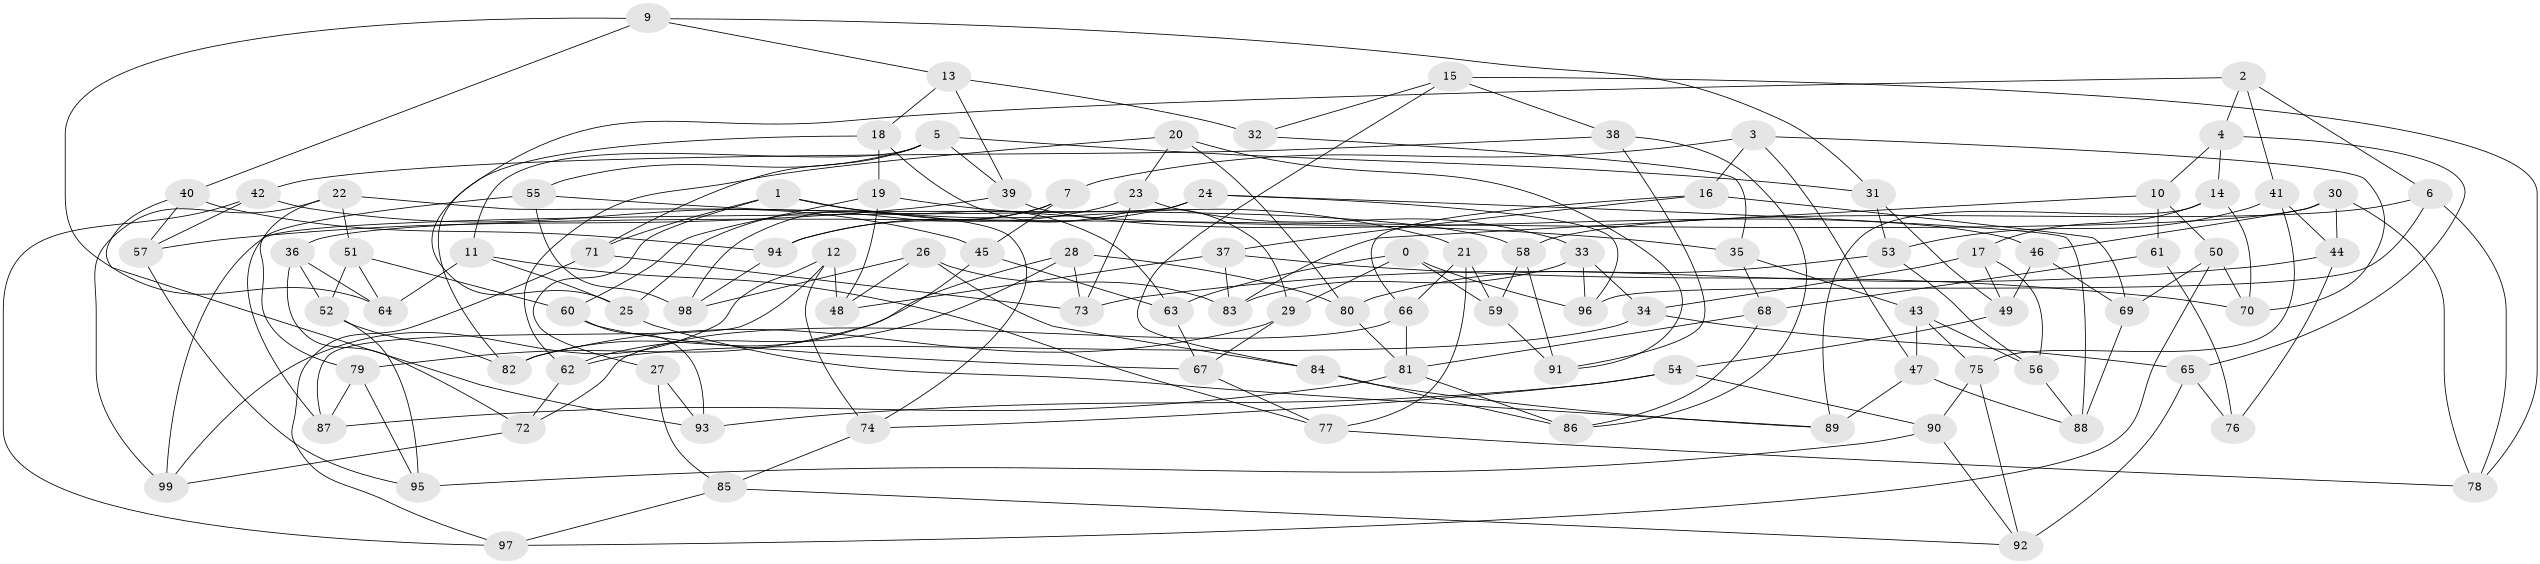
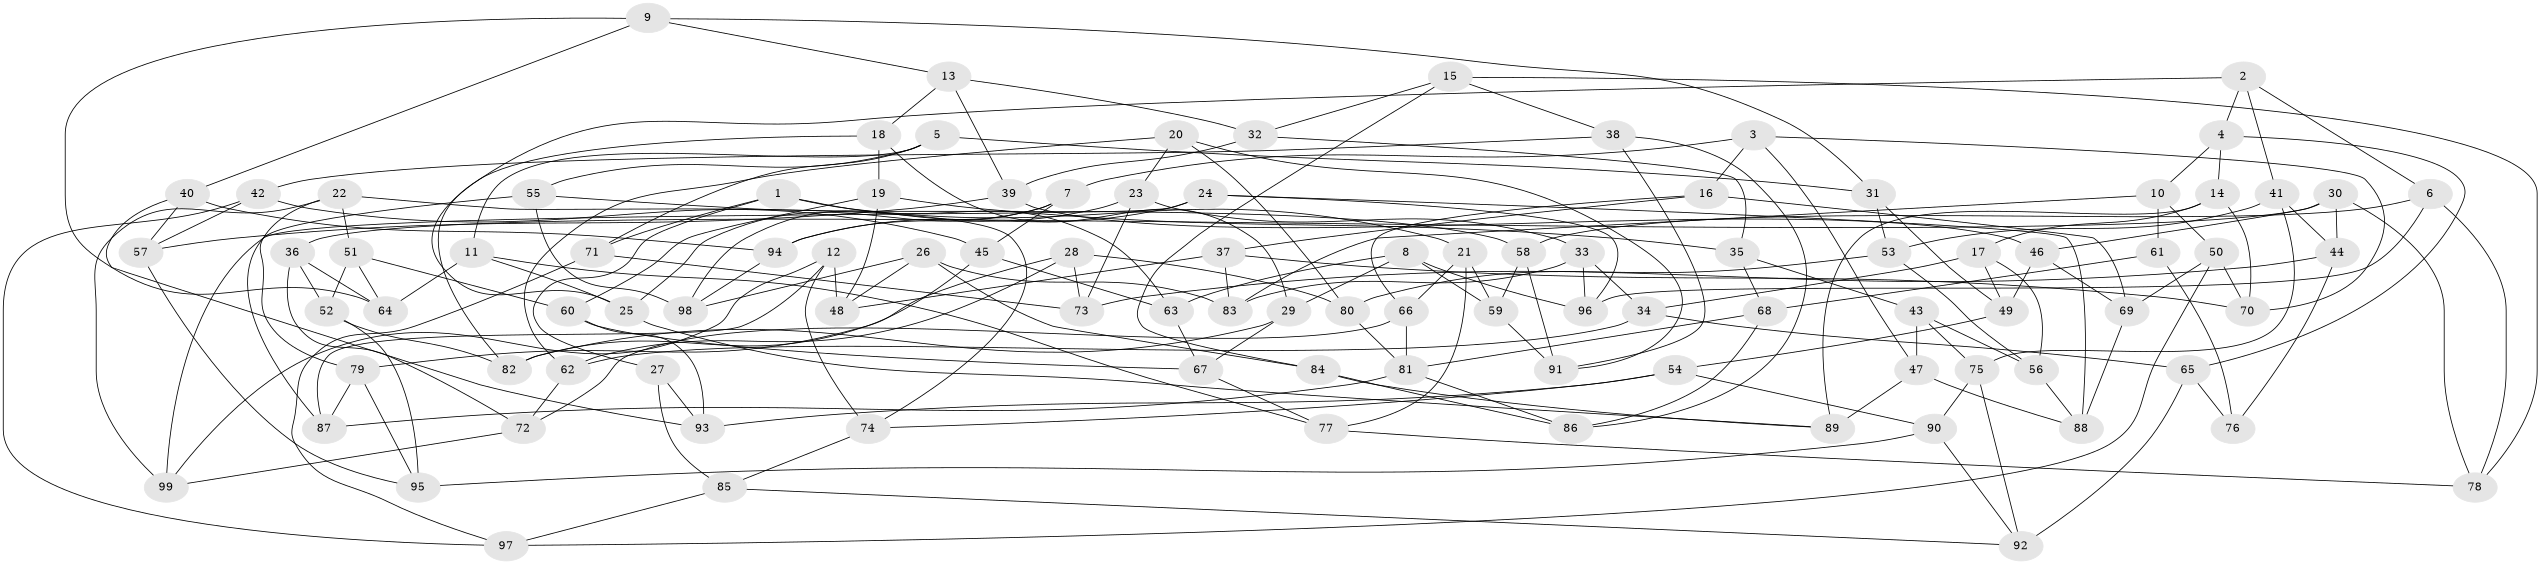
(974, 165) -> (1130, 161)
(1406, 253) -> (1406, 253)
